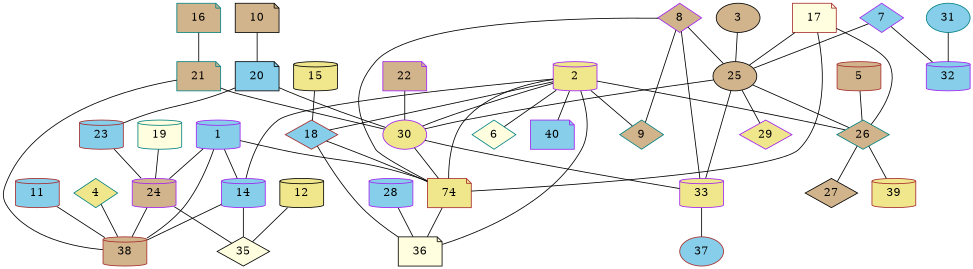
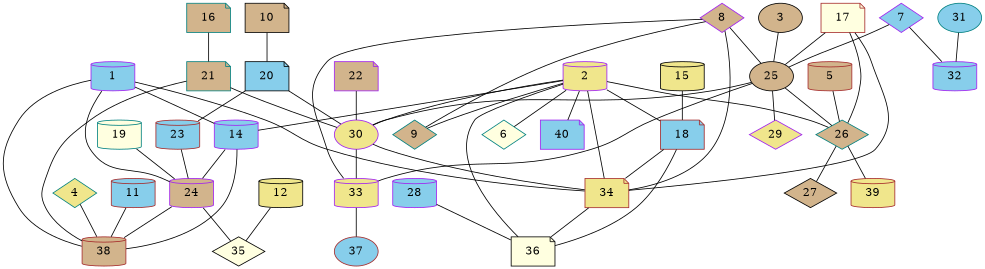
(311, 135) -> (682, 135)
(449, 193) -> (607, 193)
(243, 222) -> (214, 164)
